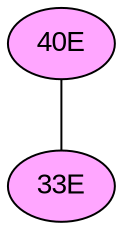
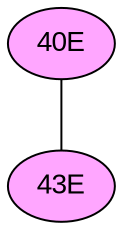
(61, 186) -> (61, 186)
